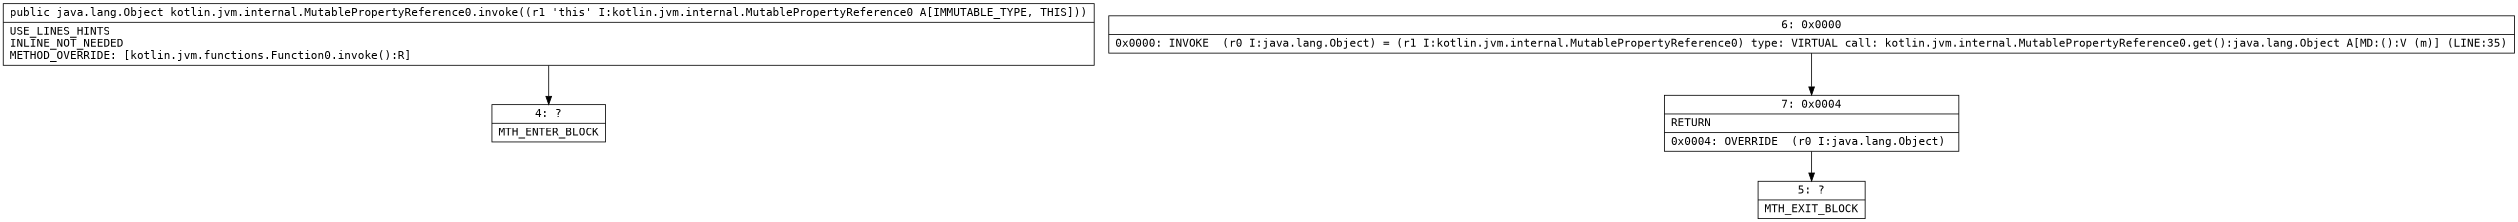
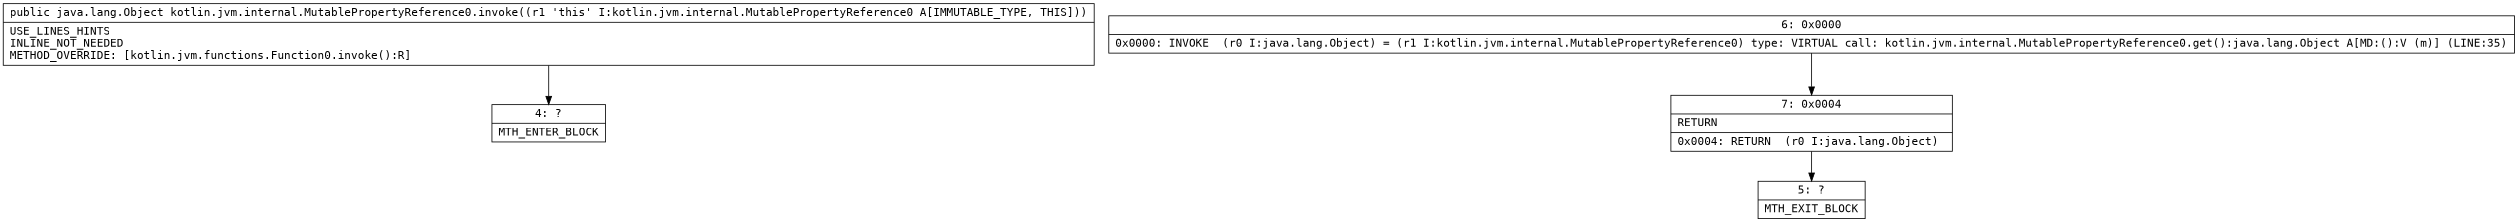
(1812, 142) -> (1812, 142)
